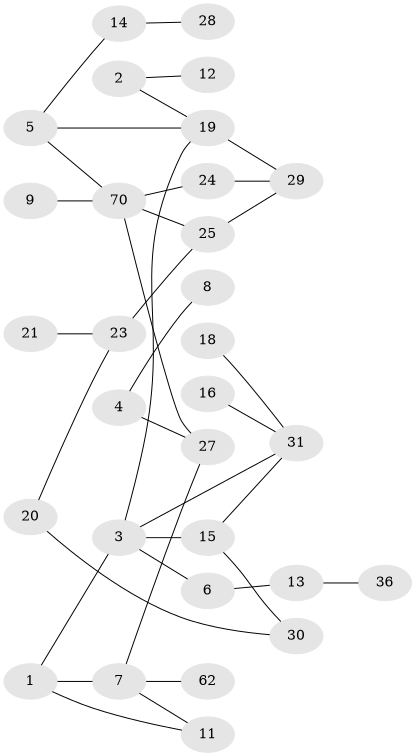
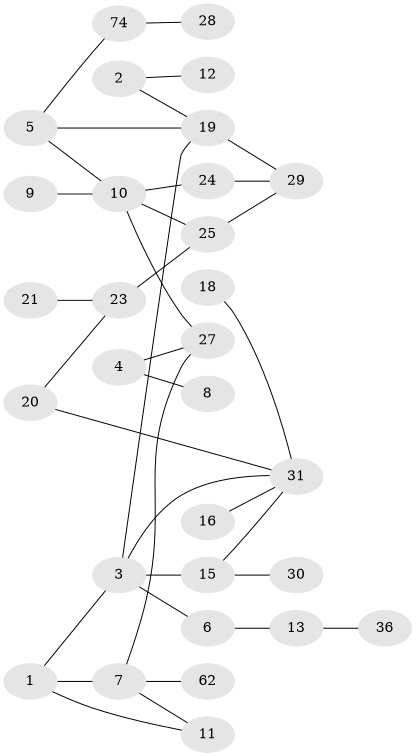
(119, 24) -> (119, 24)
(119, 201) -> (119, 194)
(155, 606) -> (169, 441)
